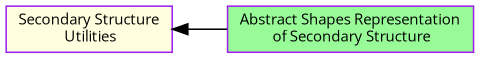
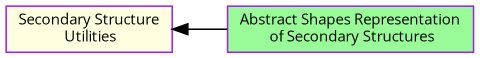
(351, 29) -> (351, 29)
